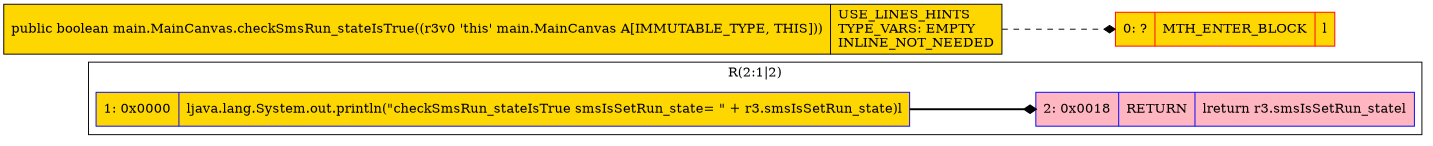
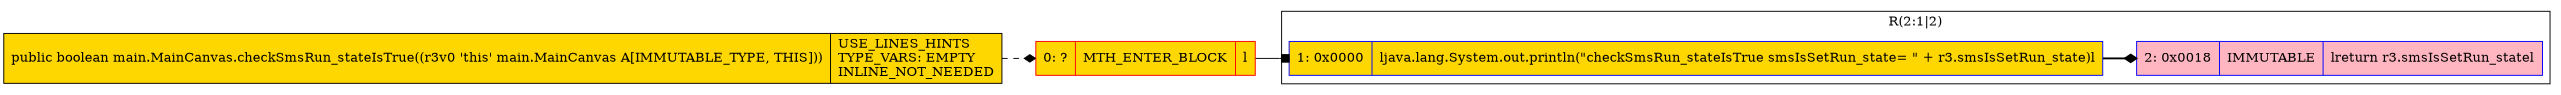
none -> (1268, 58)
(1157, 109) -> (2271, 58)
